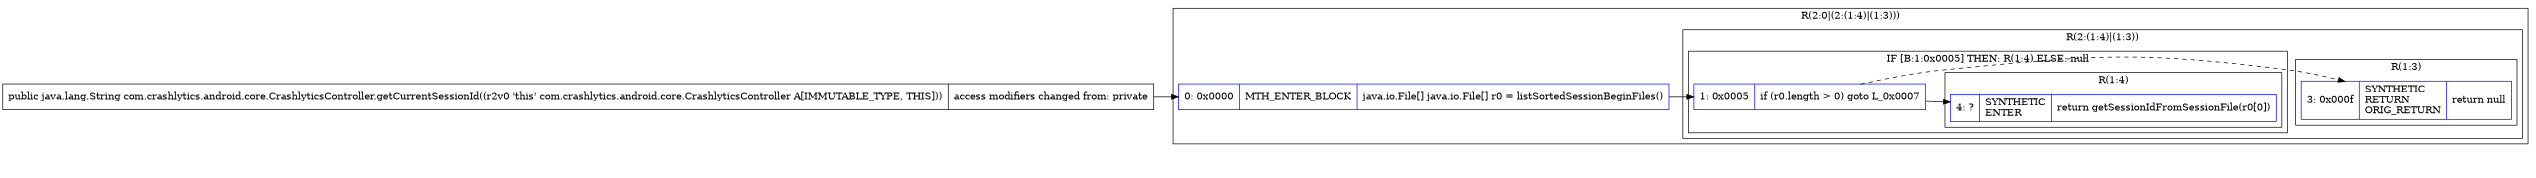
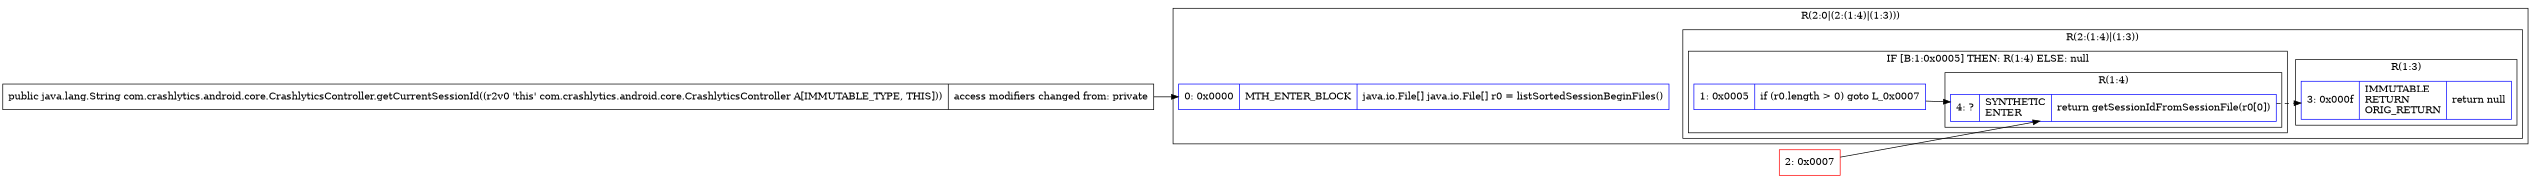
(2099, 58) -> (2285, 103)
(2395, 90) -> (2397, 90)
(1678, 97) -> none
none -> (1810, 163)
